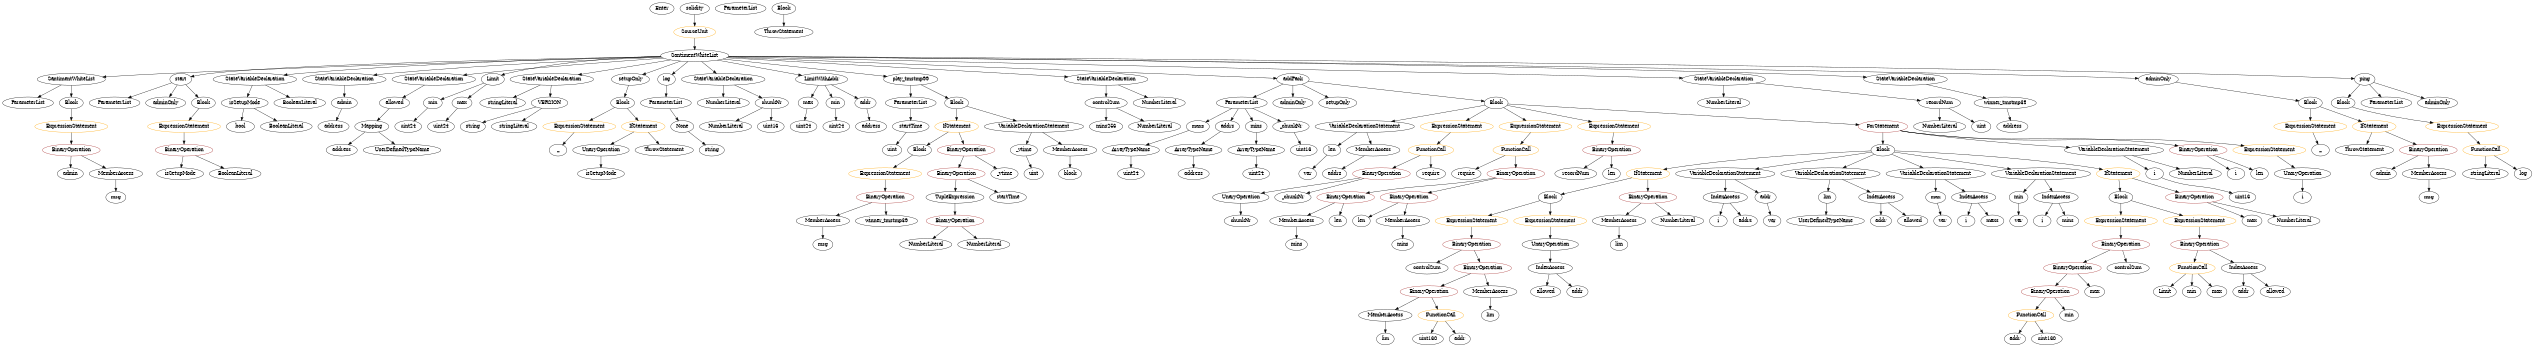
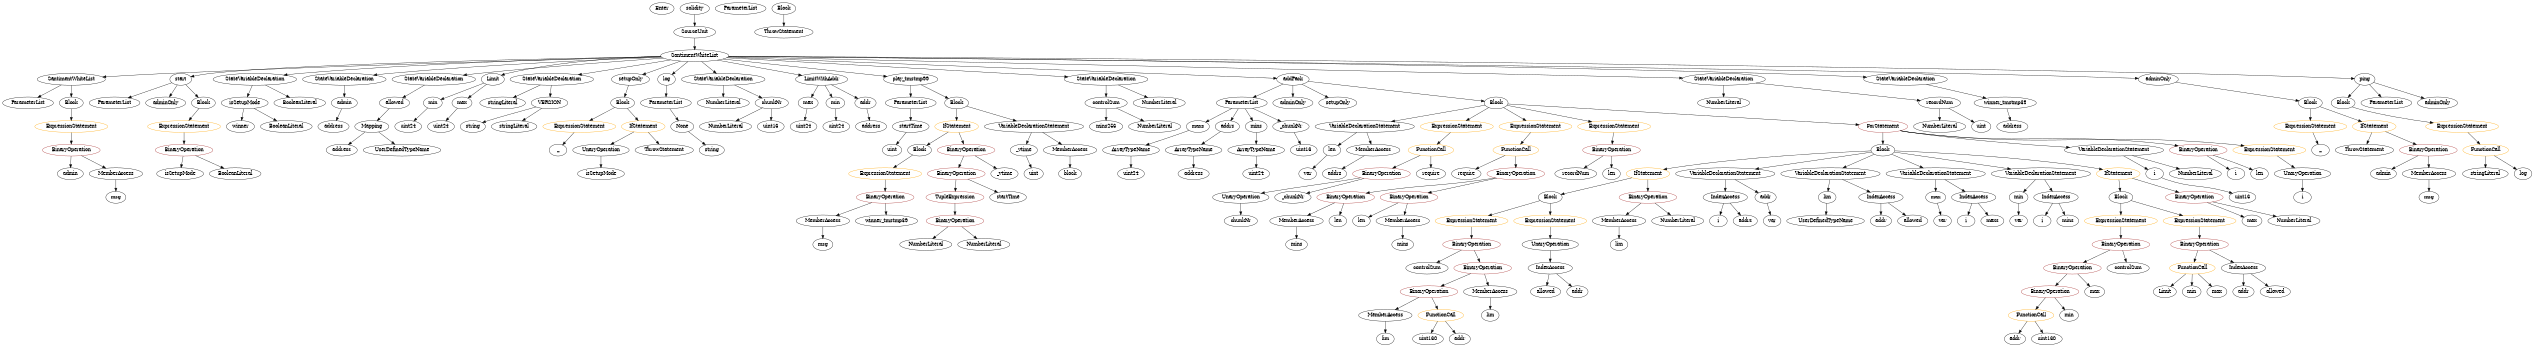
(695, 32) -> (695, 32)
(240, 127) -> (240, 127)
(955, 197) -> (955, 197)
